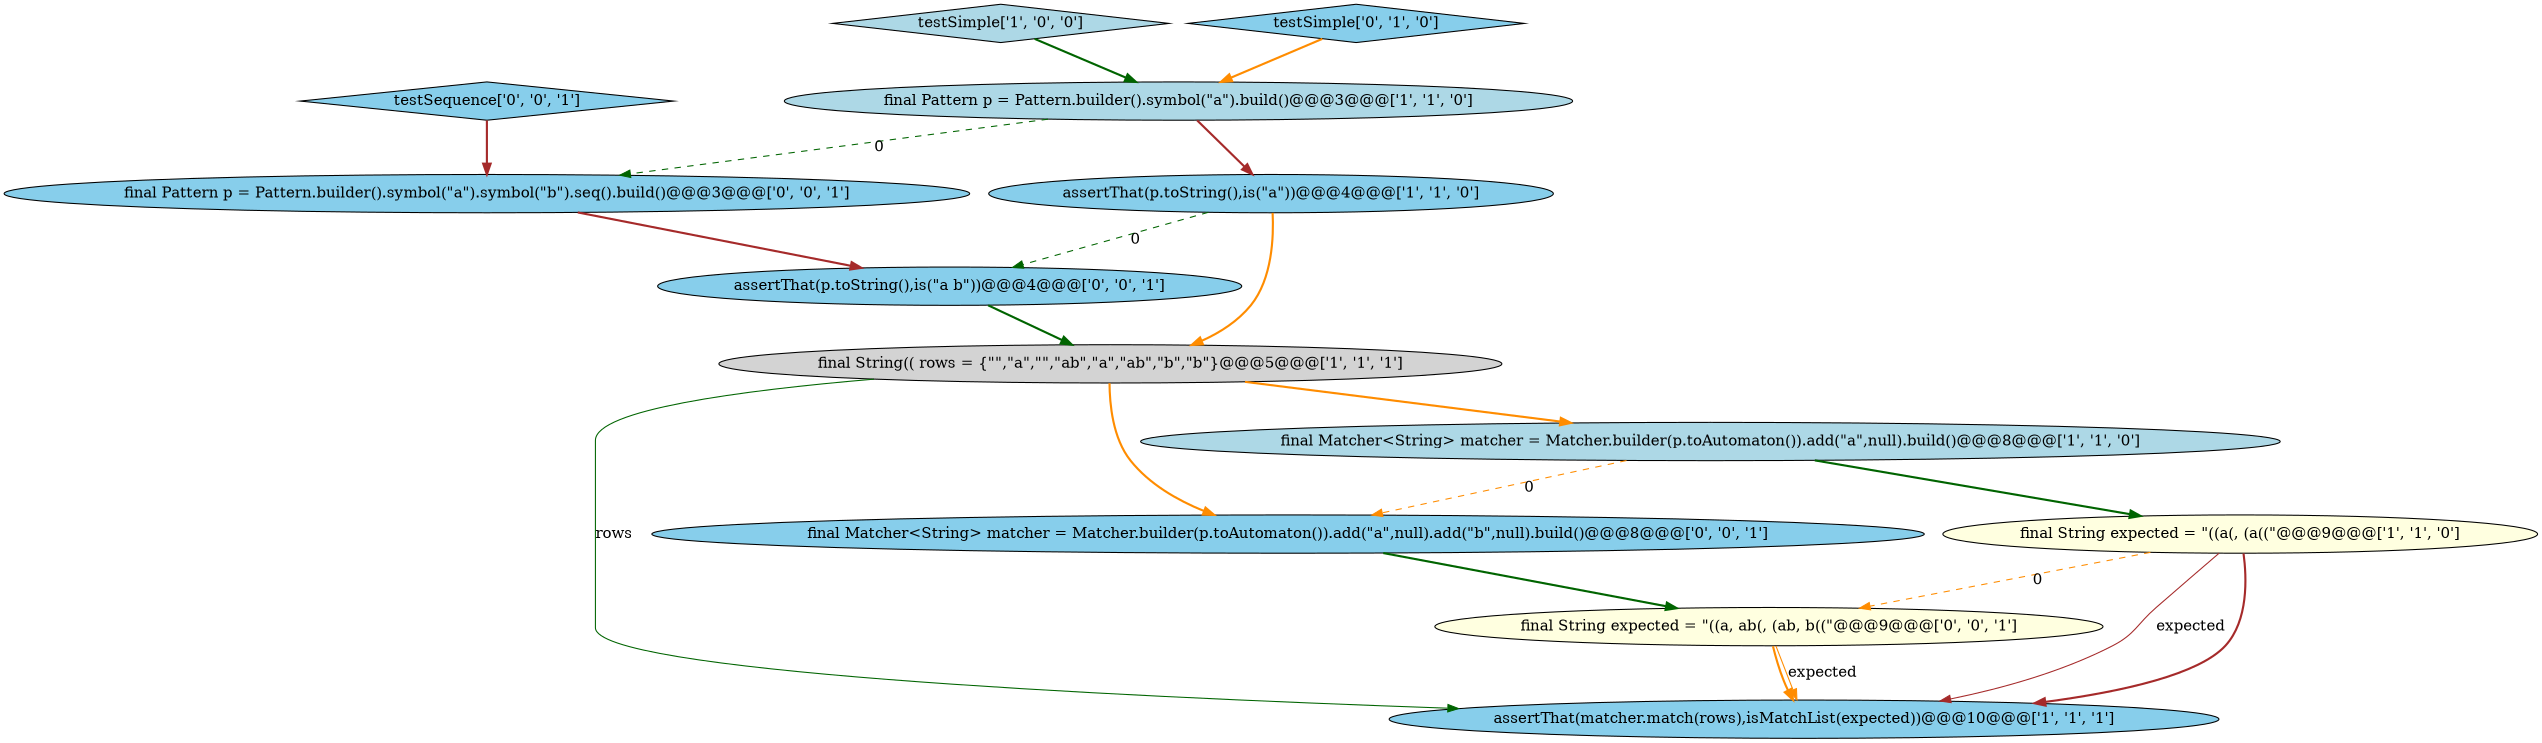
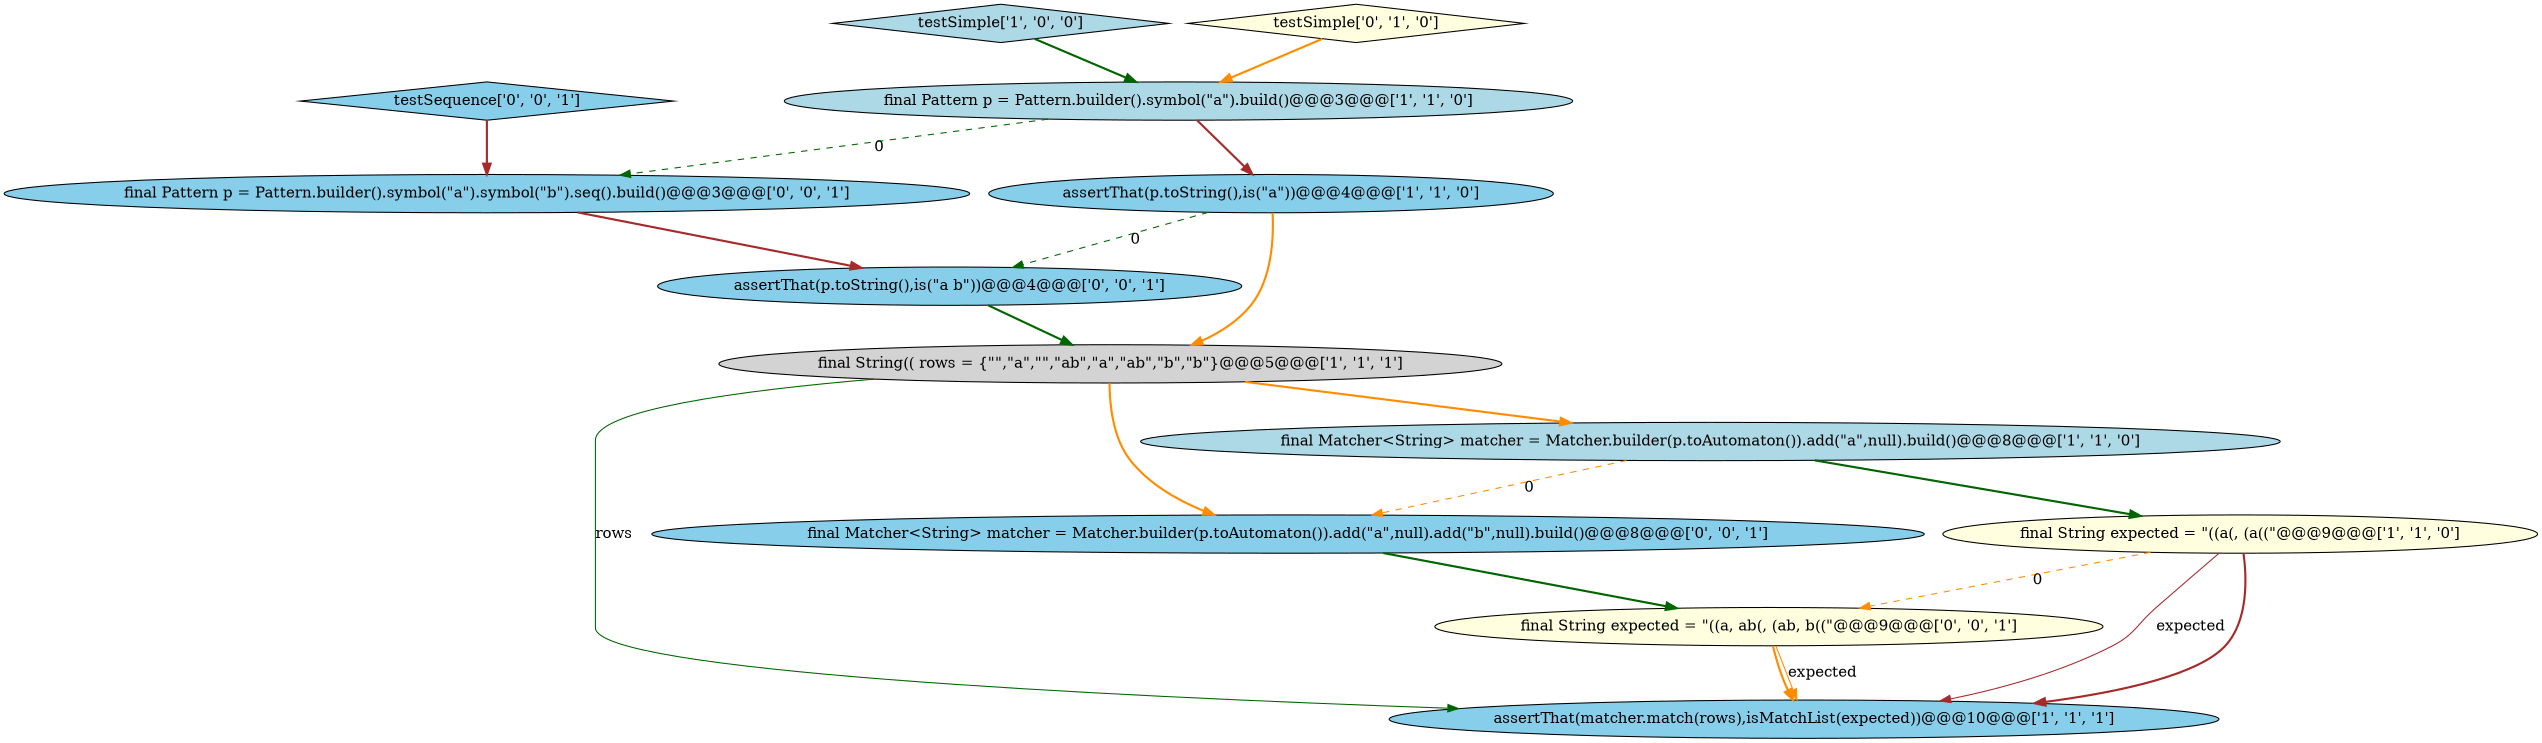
(1356, 23) -> (1356, 23)
